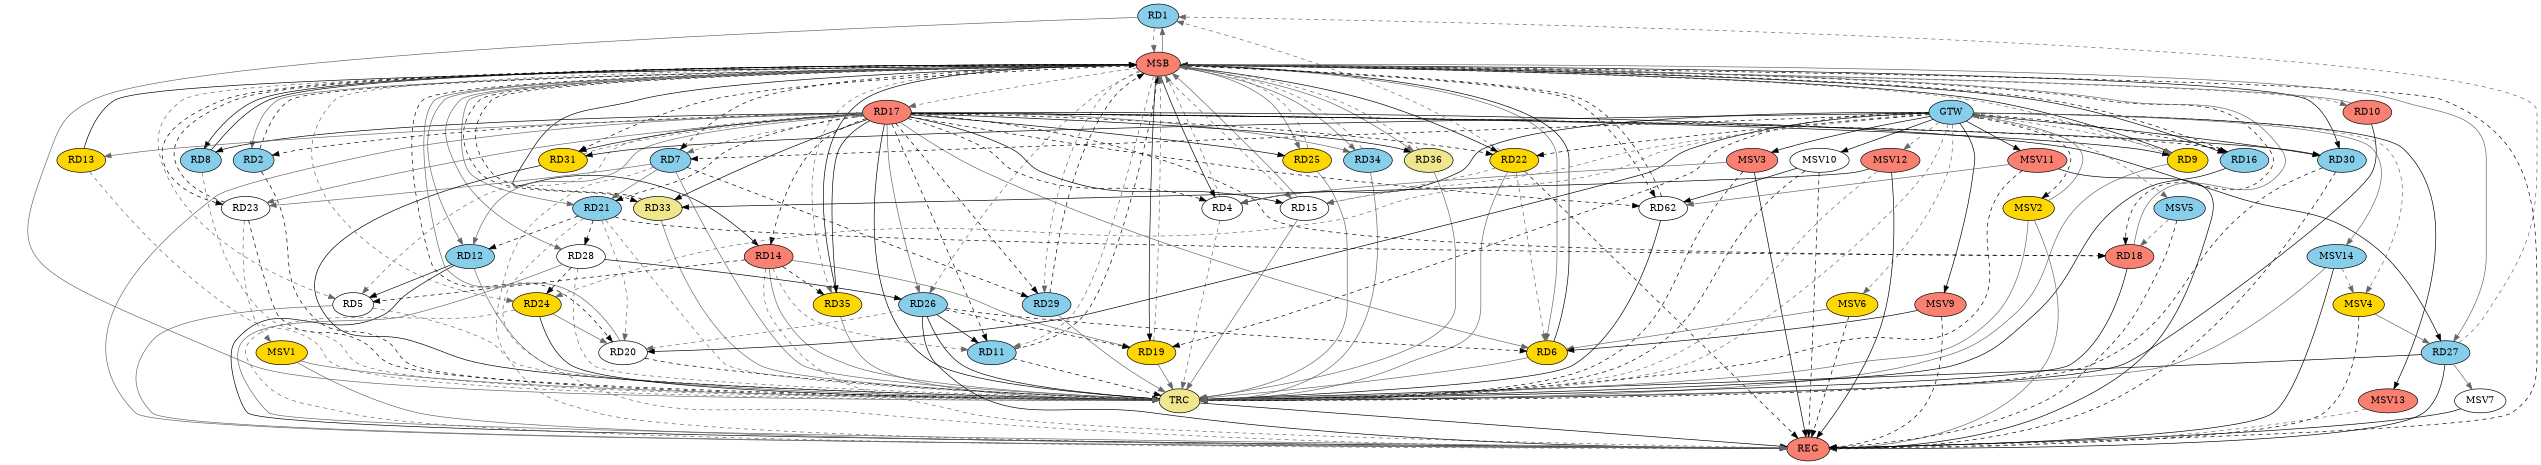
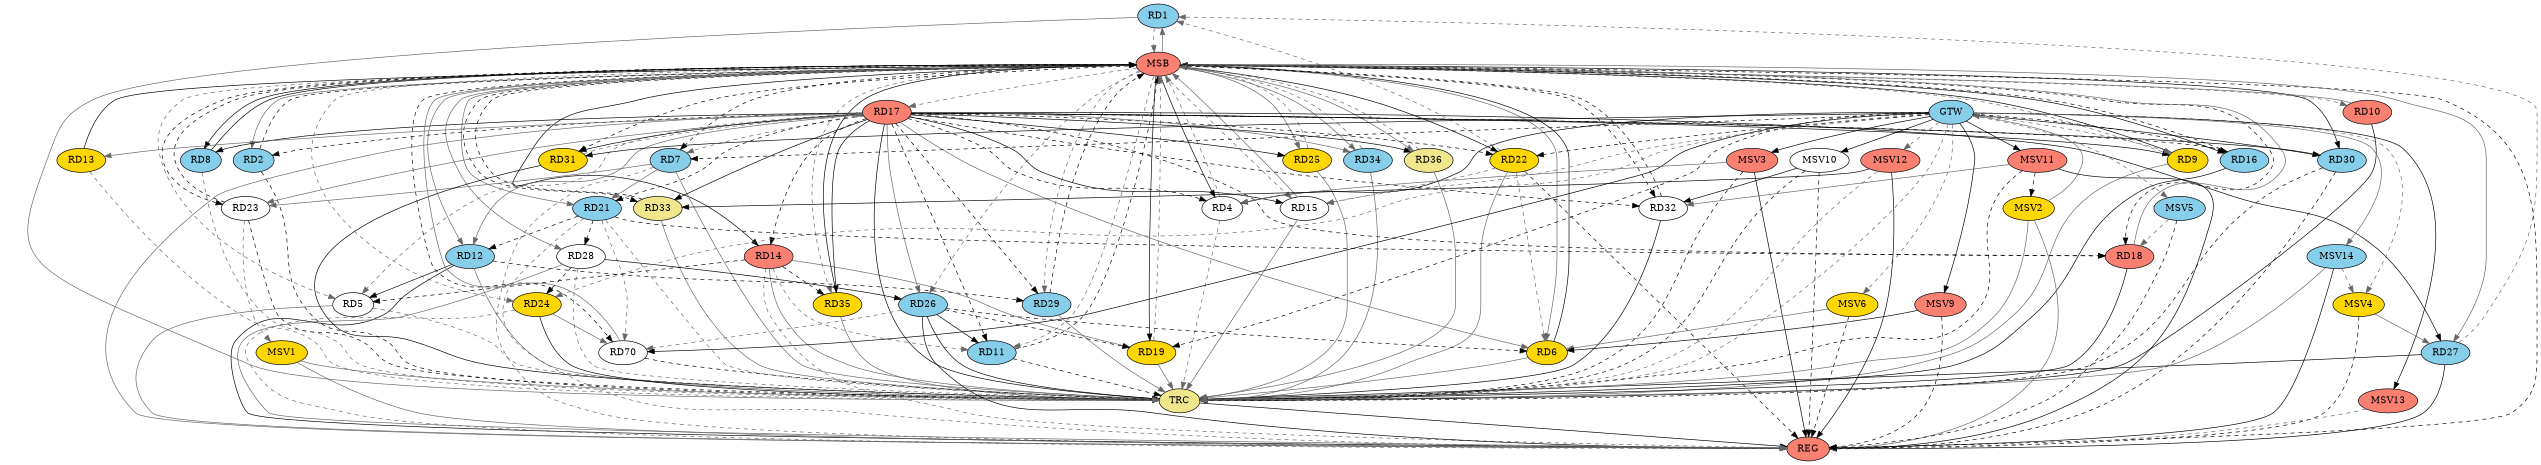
(2069, 152) -> (2034, 181)
(1663, 208) -> (1663, 208)
(846, 228) -> (755, 281)
(623, 353) -> (623, 353)
(2480, 401) -> none
